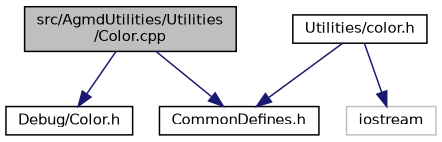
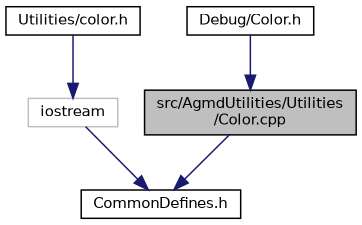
(306, 70) -> (112, 153)
(101, 73) -> (250, 55)
